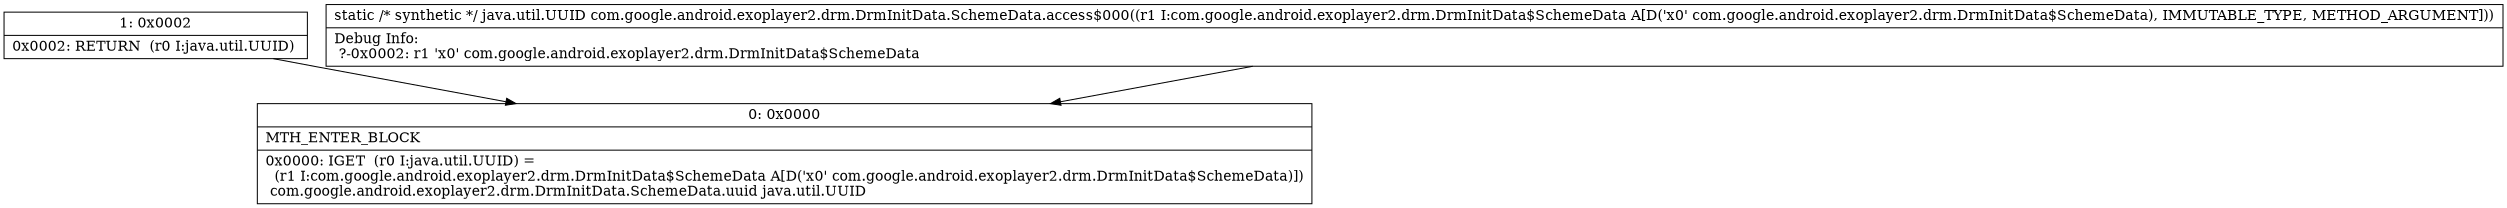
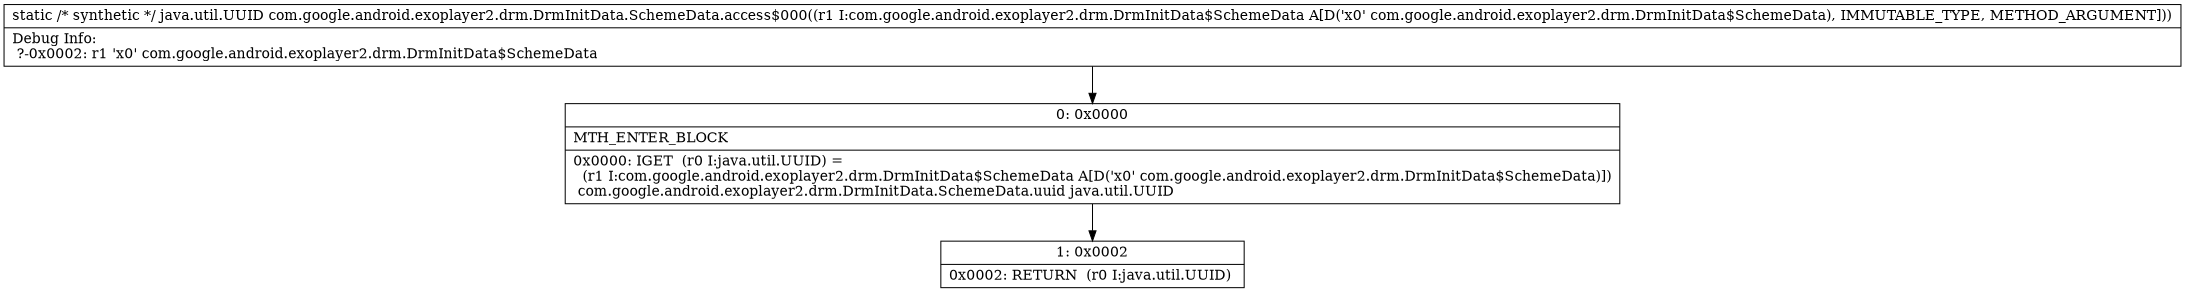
(390, 80) -> (1093, 217)
